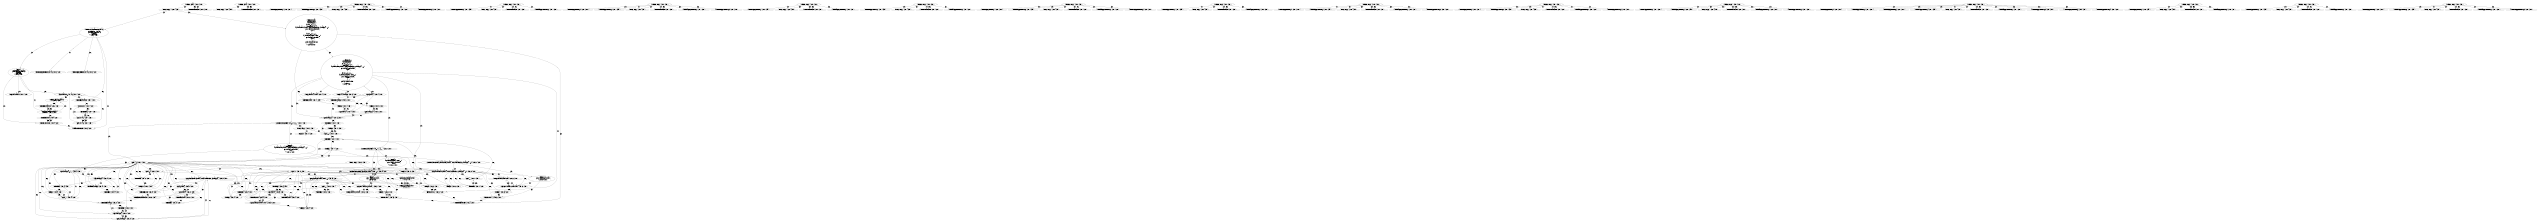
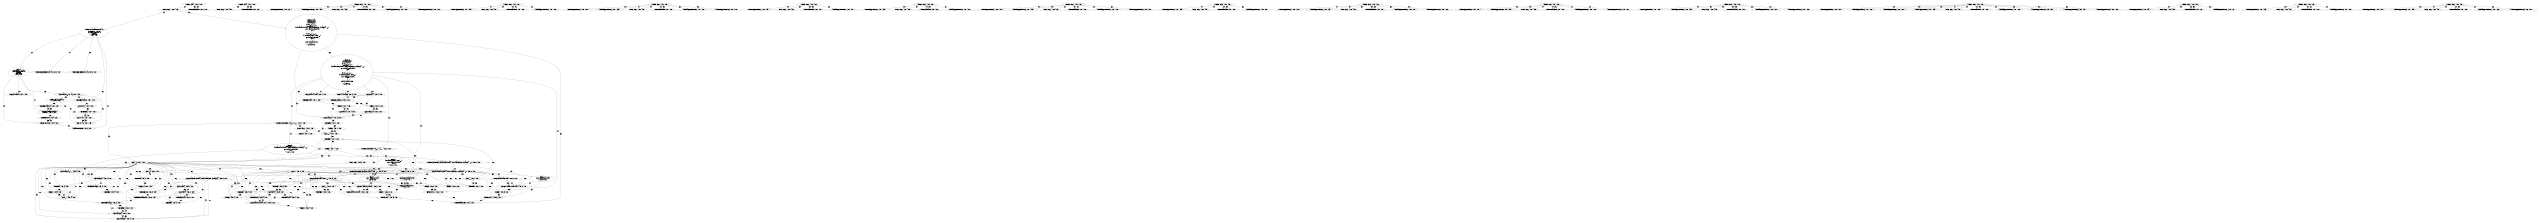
none -> (370, 156)
(168, 190) -> (167, 189)
